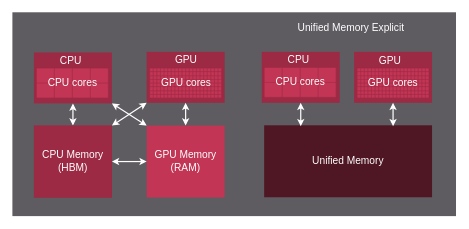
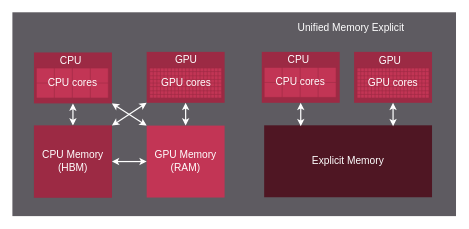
(348, 162) -> (348, 162)
